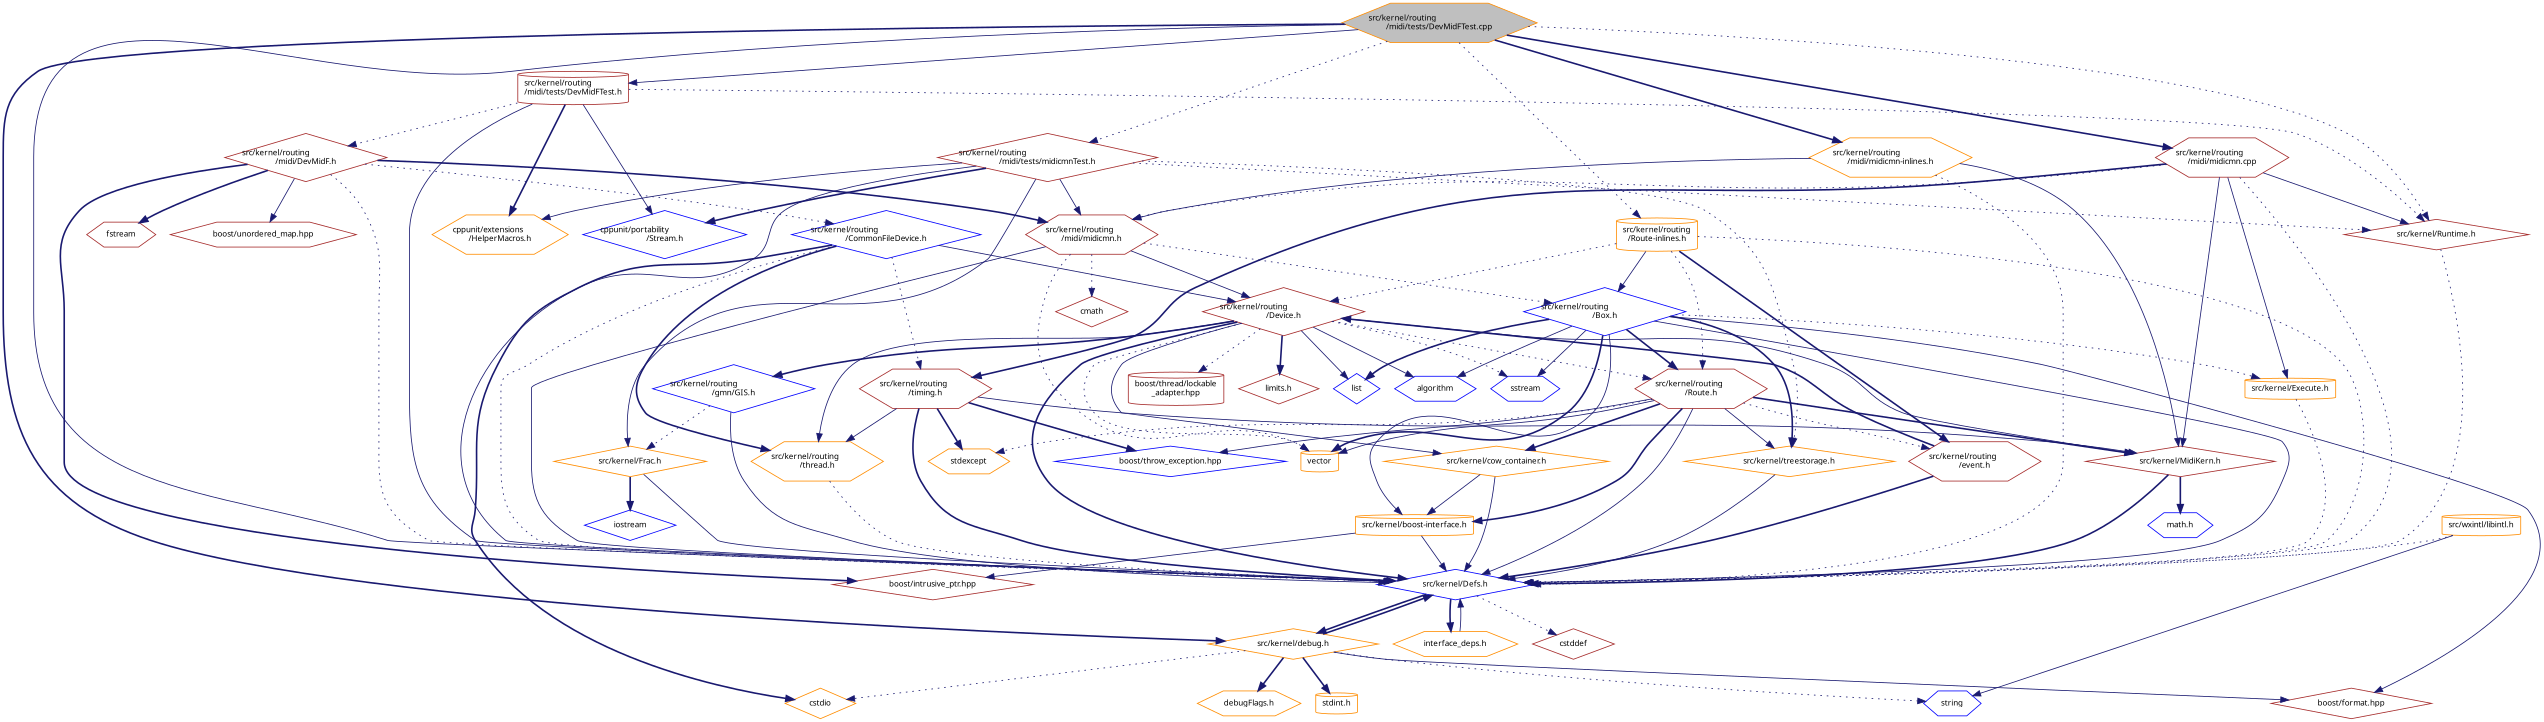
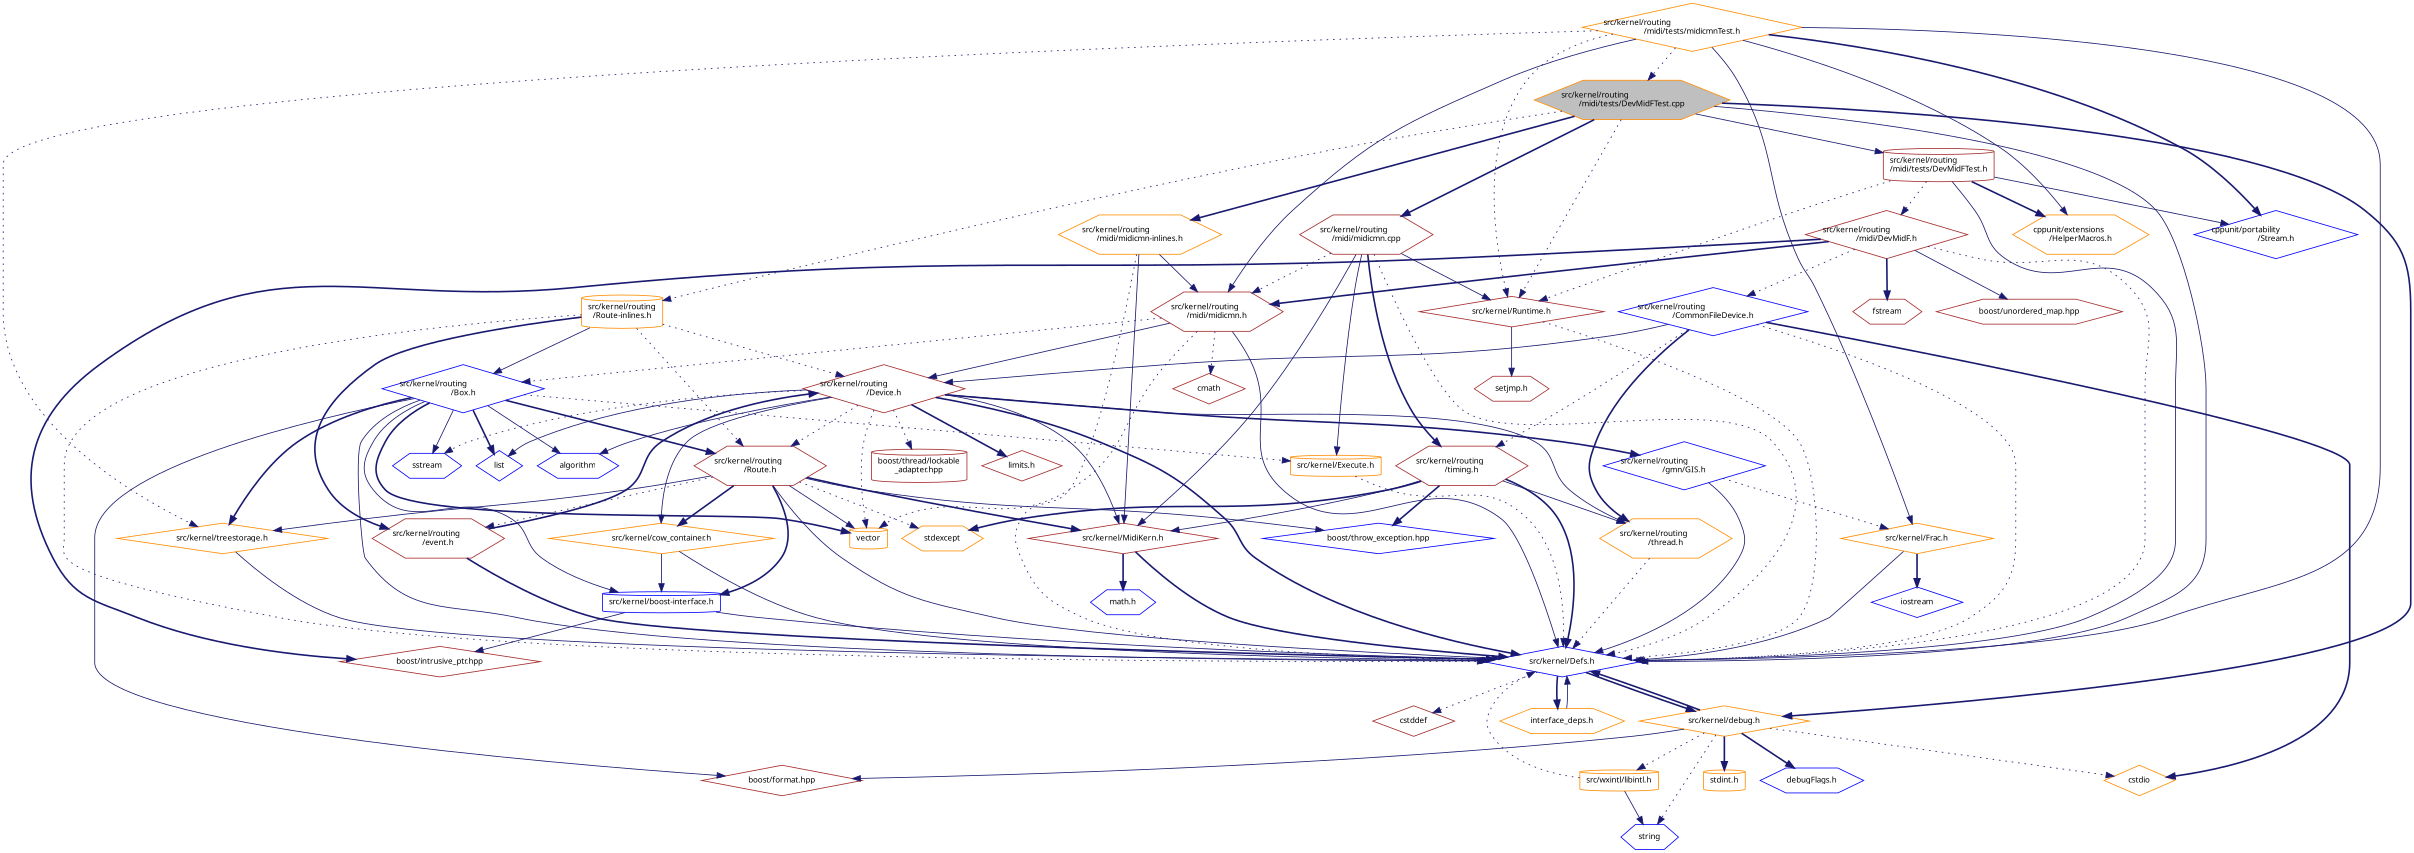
(1242, 91) -> (1664, 61)
(1048, 158) -> (1692, 27)
none -> (1512, 389)
(1414, 525) -> (661, 602)
(1249, 703) -> (1812, 781)
none -> (1674, 749)
